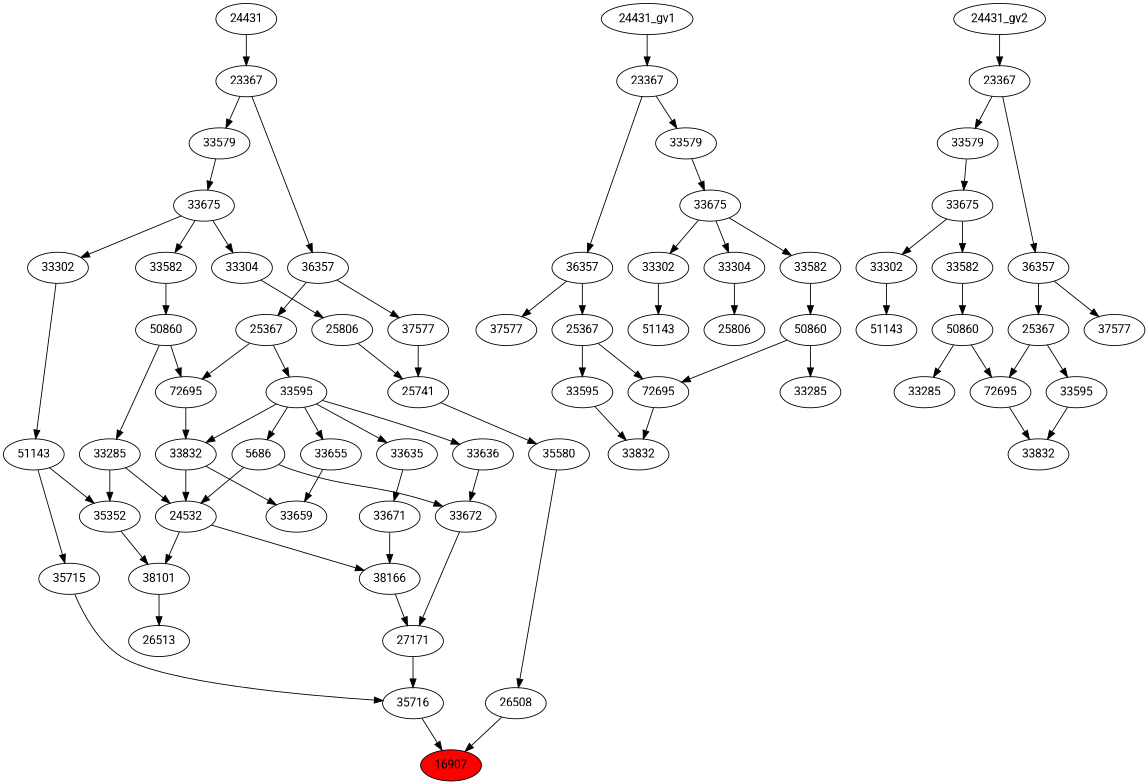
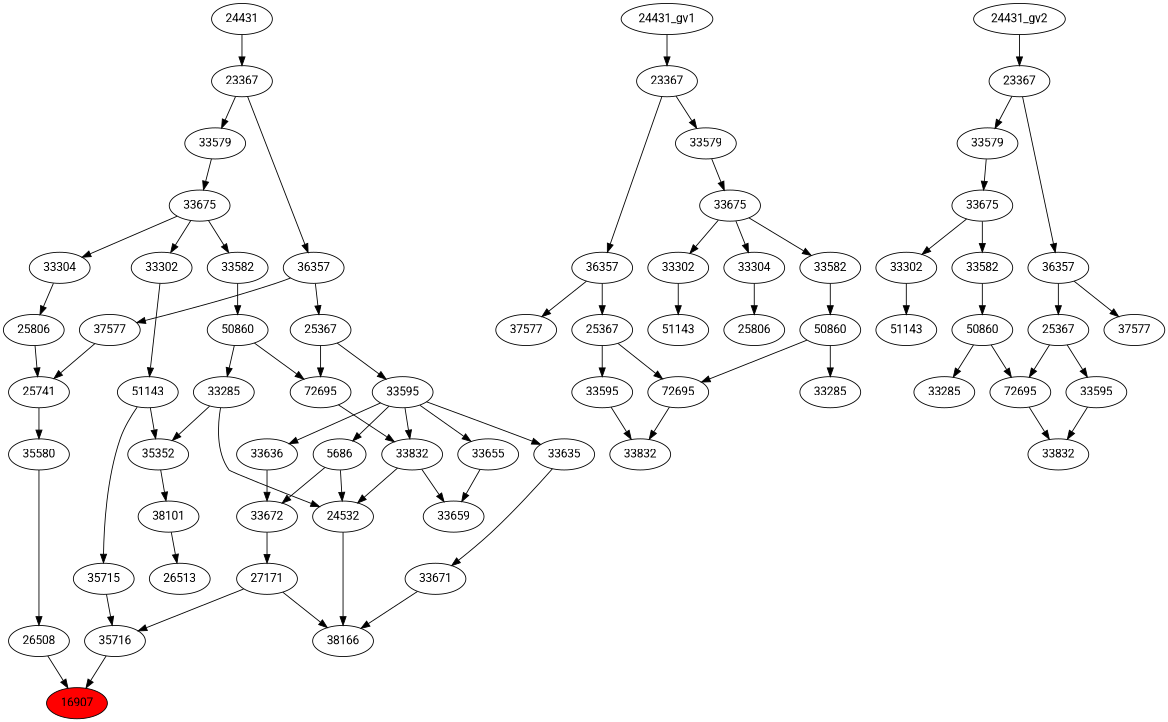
(174, 544) -> none
(400, 606) -> (302, 607)
